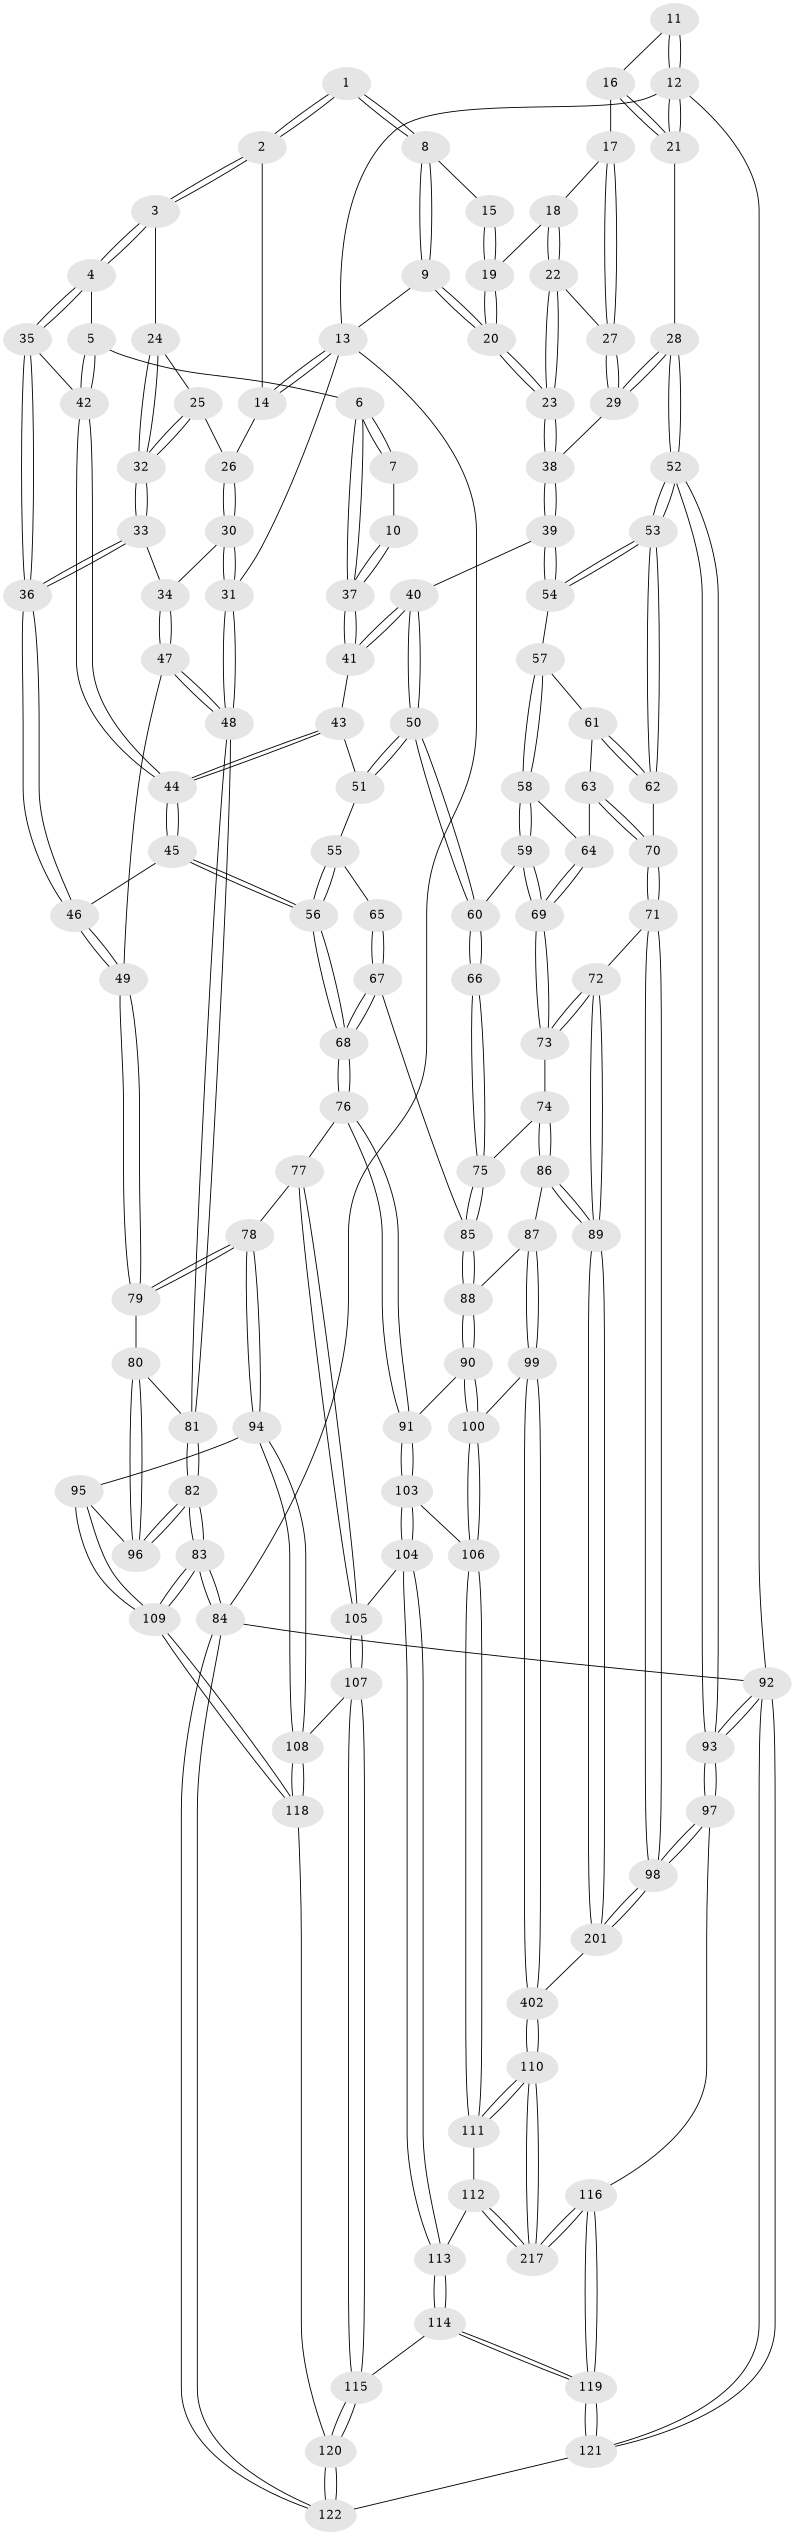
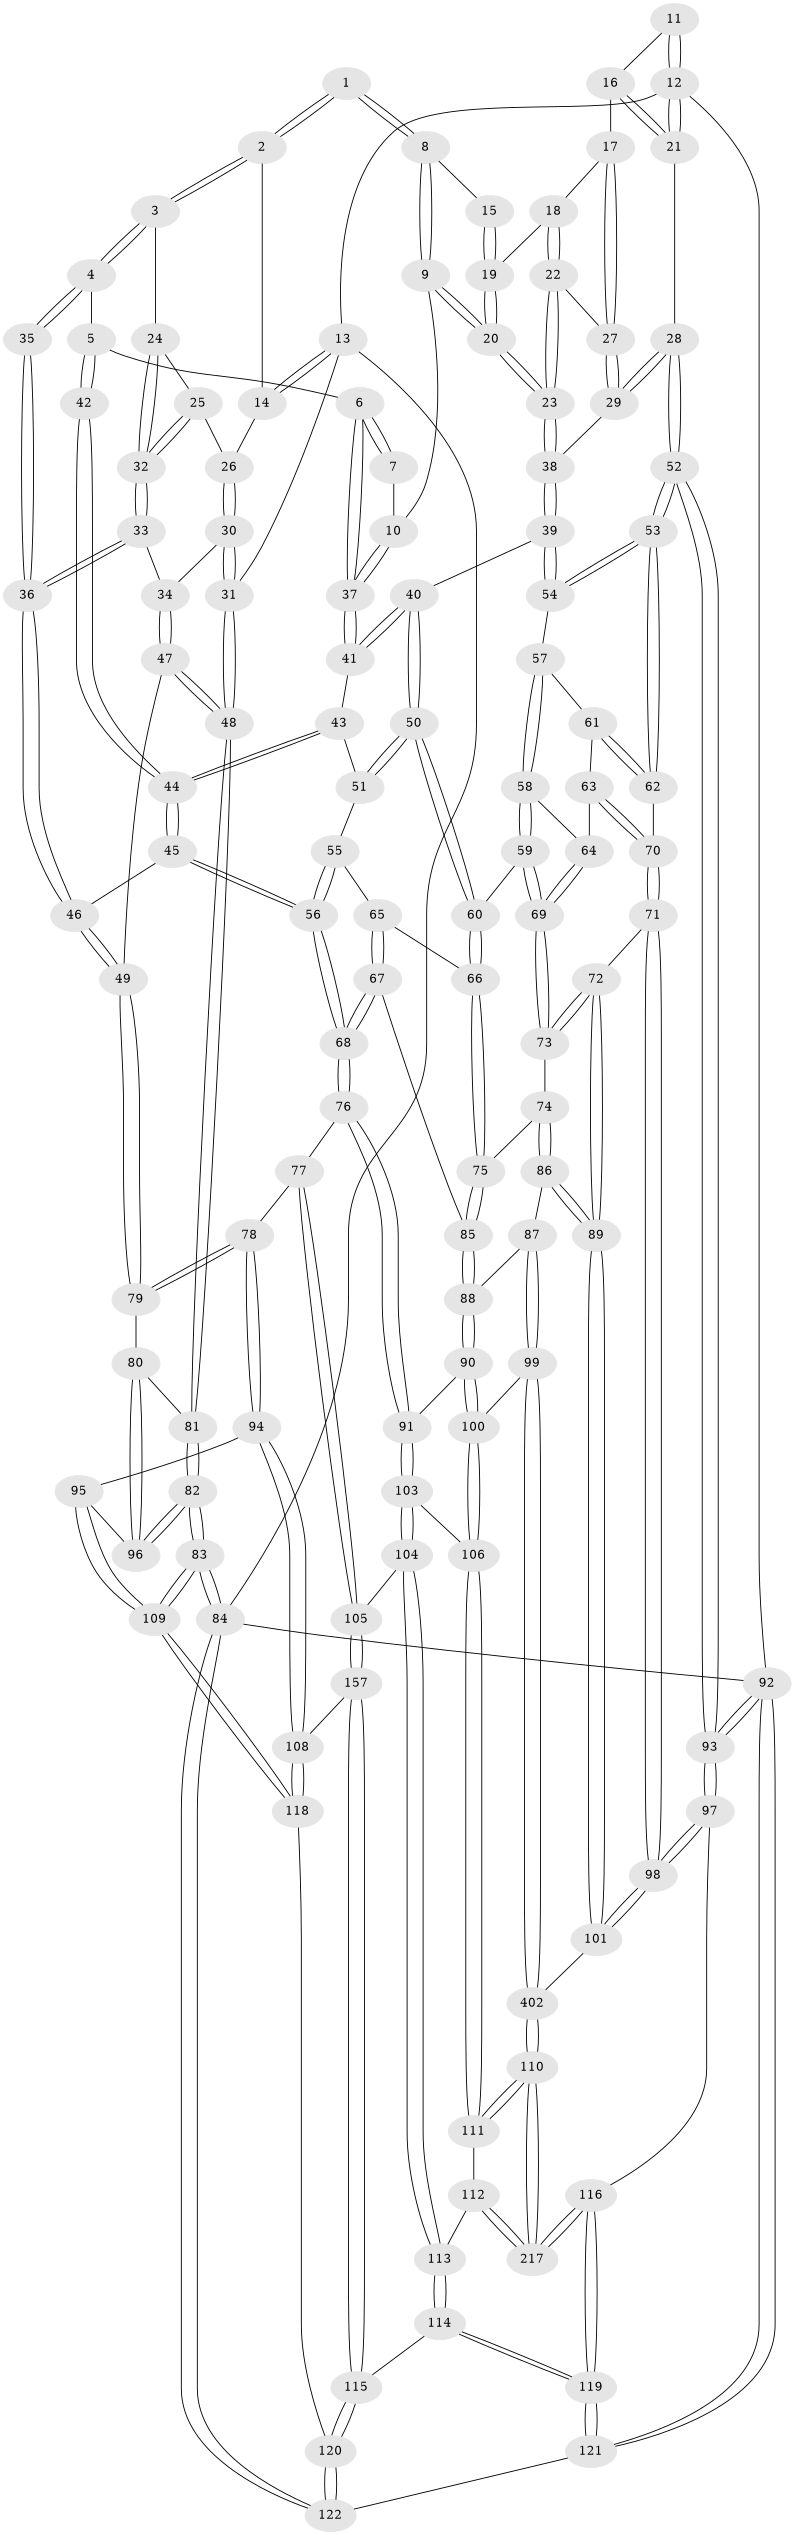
(384, 308) -> (437, 408)
(56, 372) -> none
none -> (420, 944)
(356, 1684) -> (356, 1684)
(596, 1940) -> (596, 1940)
